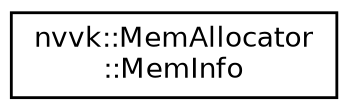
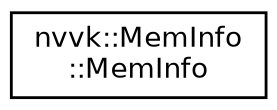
(174, 55) -> (139, 55)
